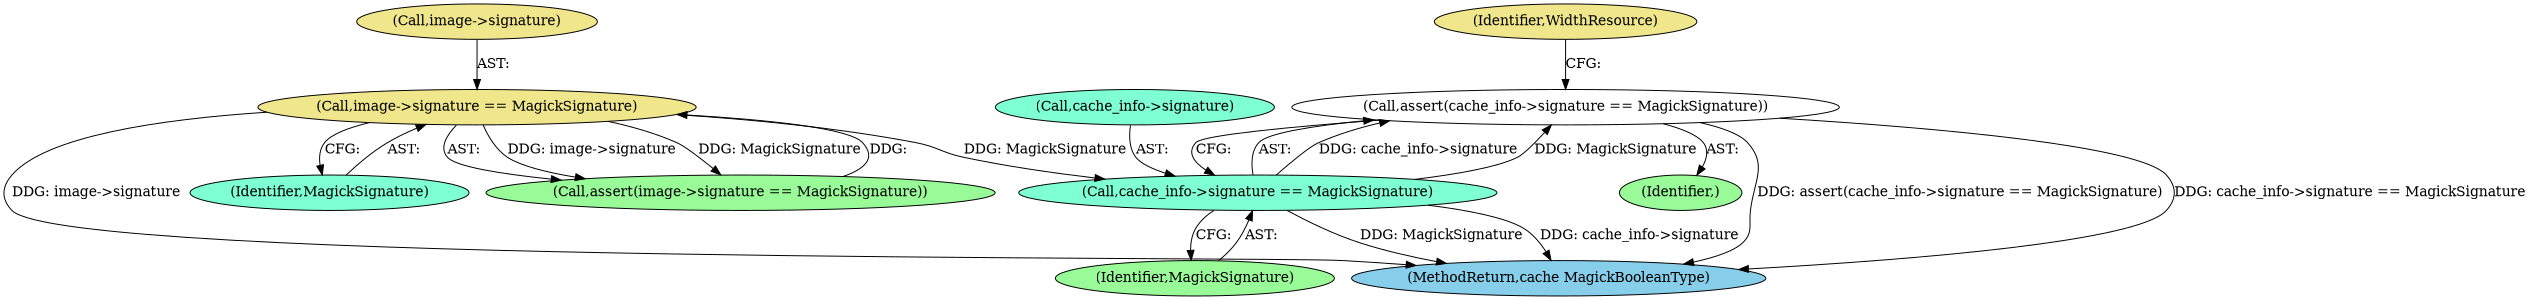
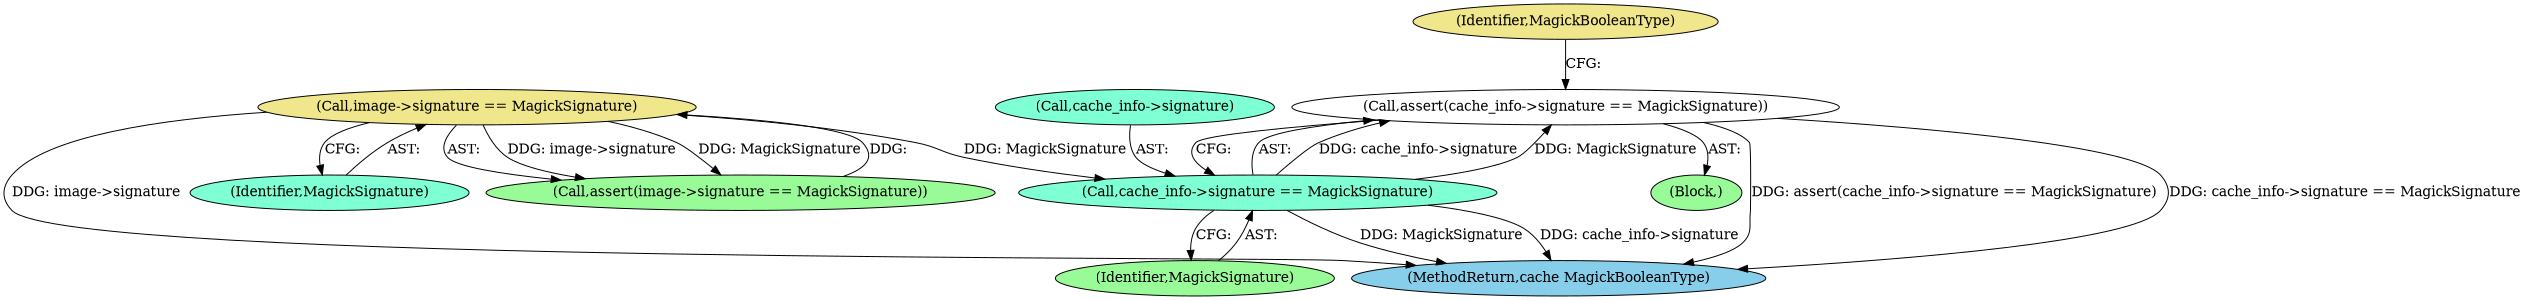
(477, 22) -> none
(1566, 22) -> (1566, 22)
(1681, 193) -> (1696, 193)
